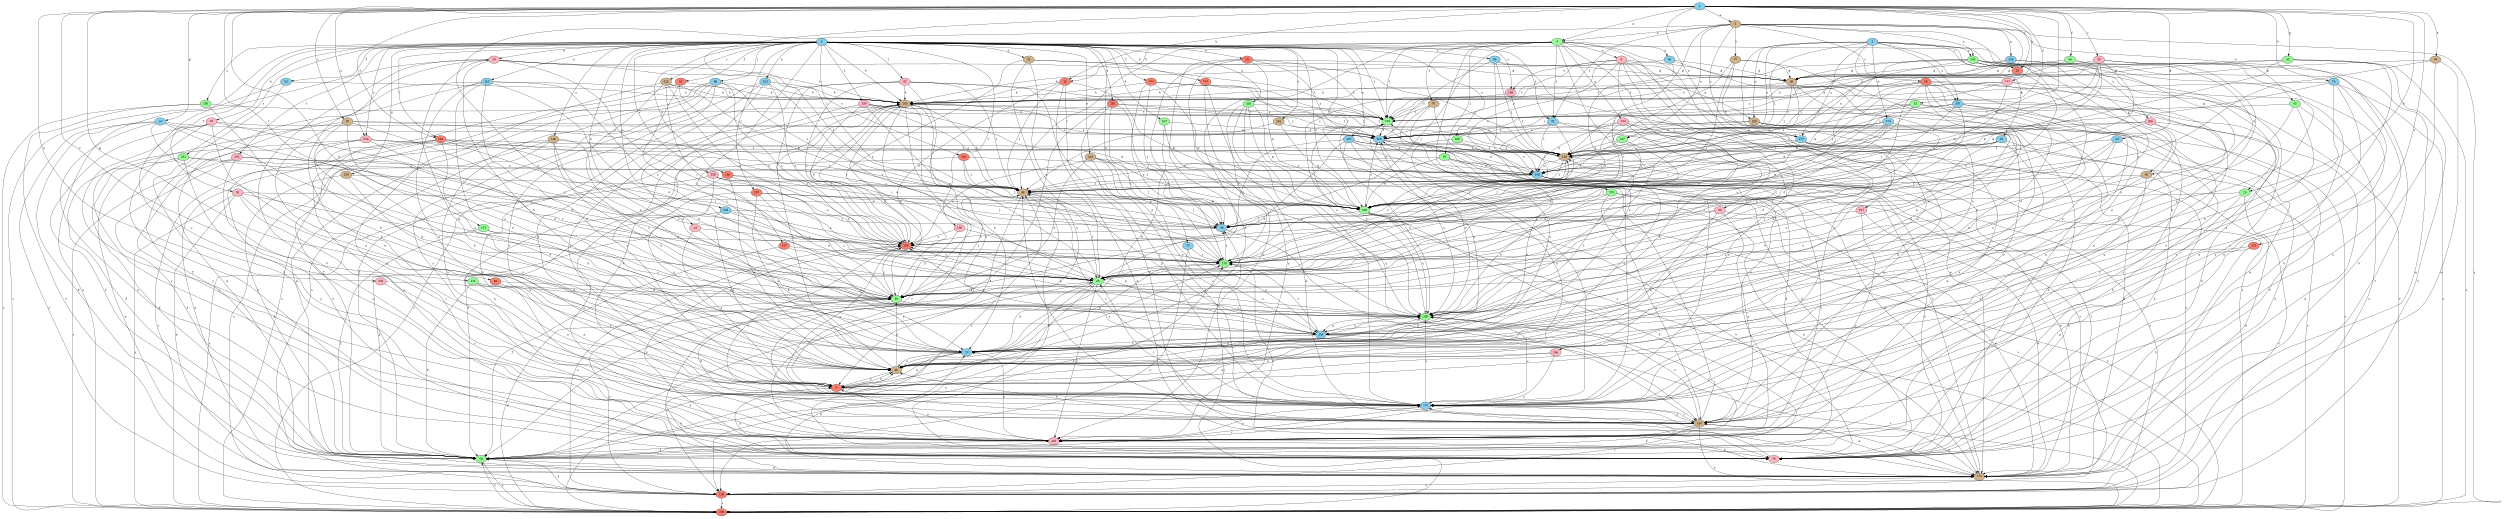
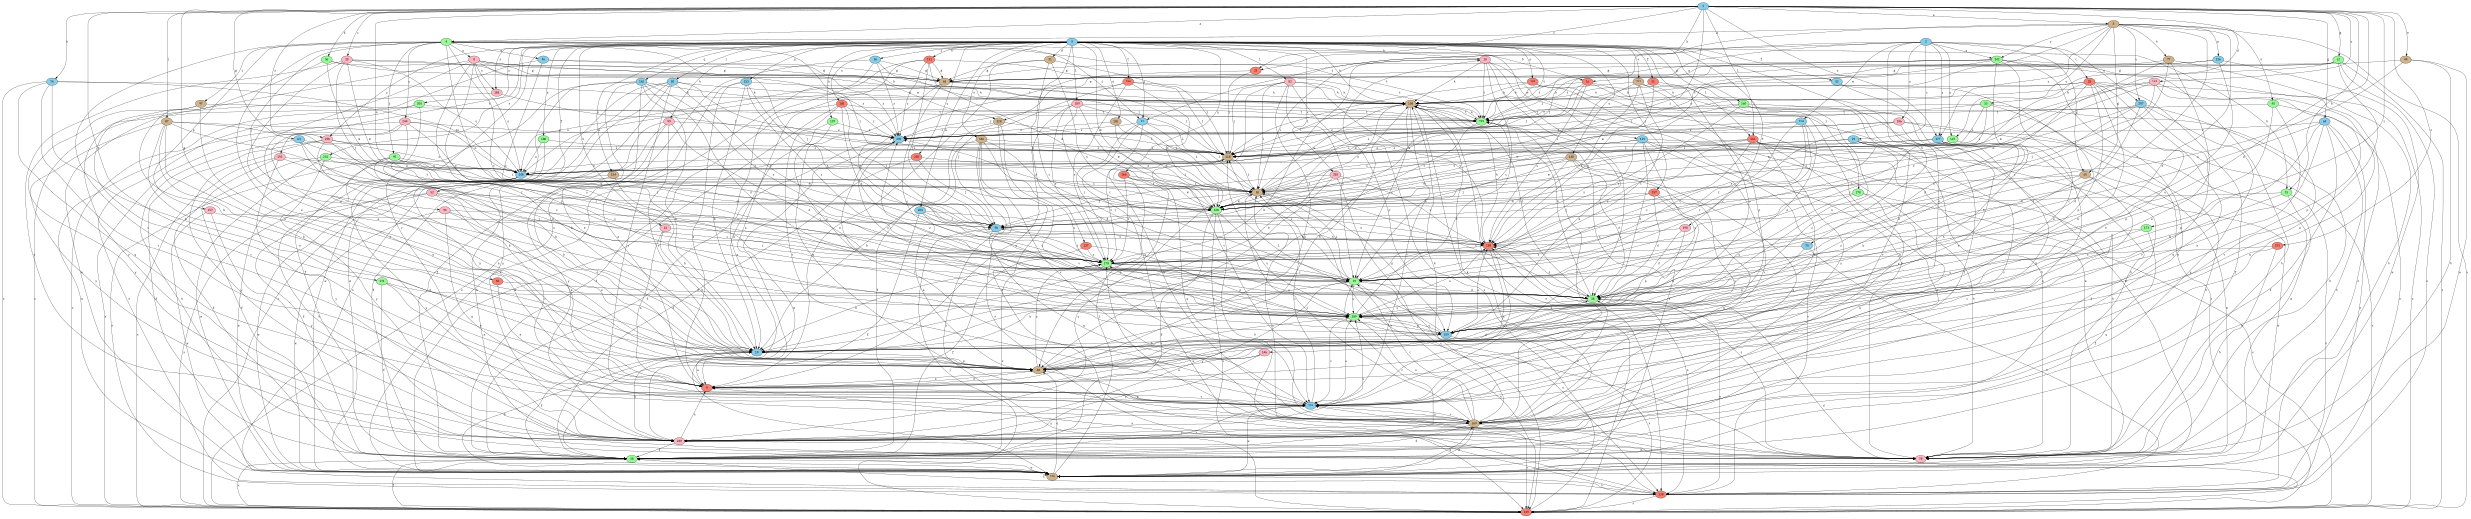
(381, 281) -> none
(1753, 287) -> (461, 464)
